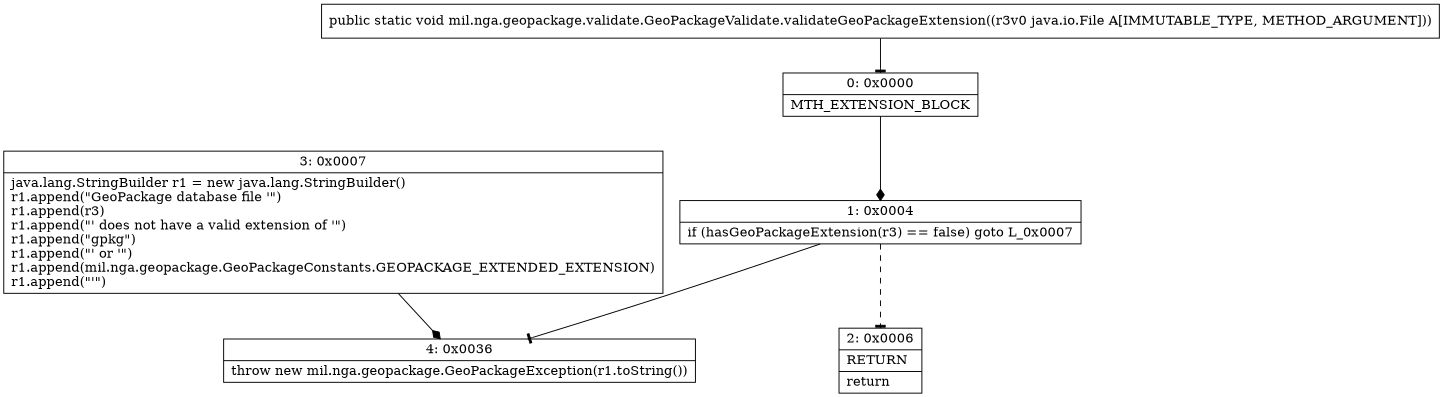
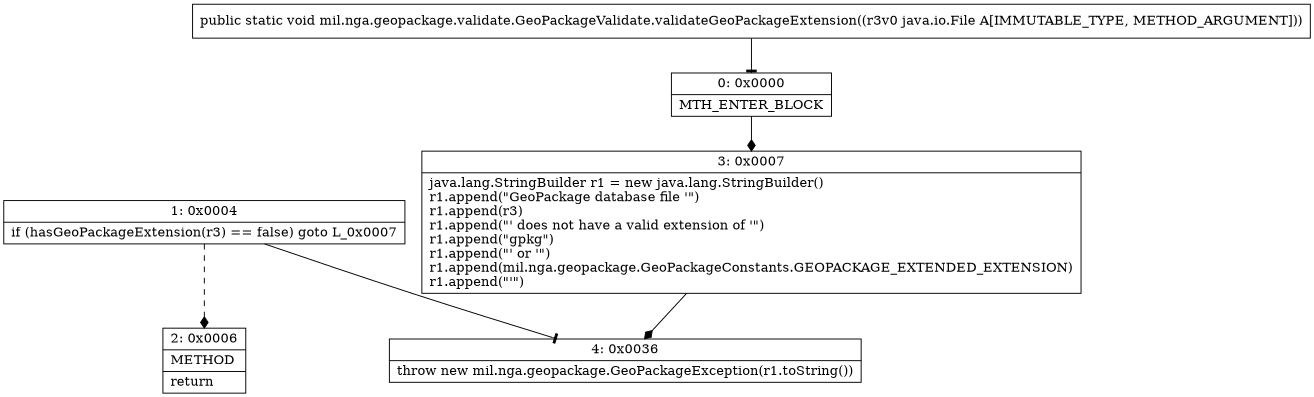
(880, 105) -> (751, 105)
(880, 153) -> (751, 128)
(880, 284) -> (204, 280)
(877, 360) -> (203, 360)
